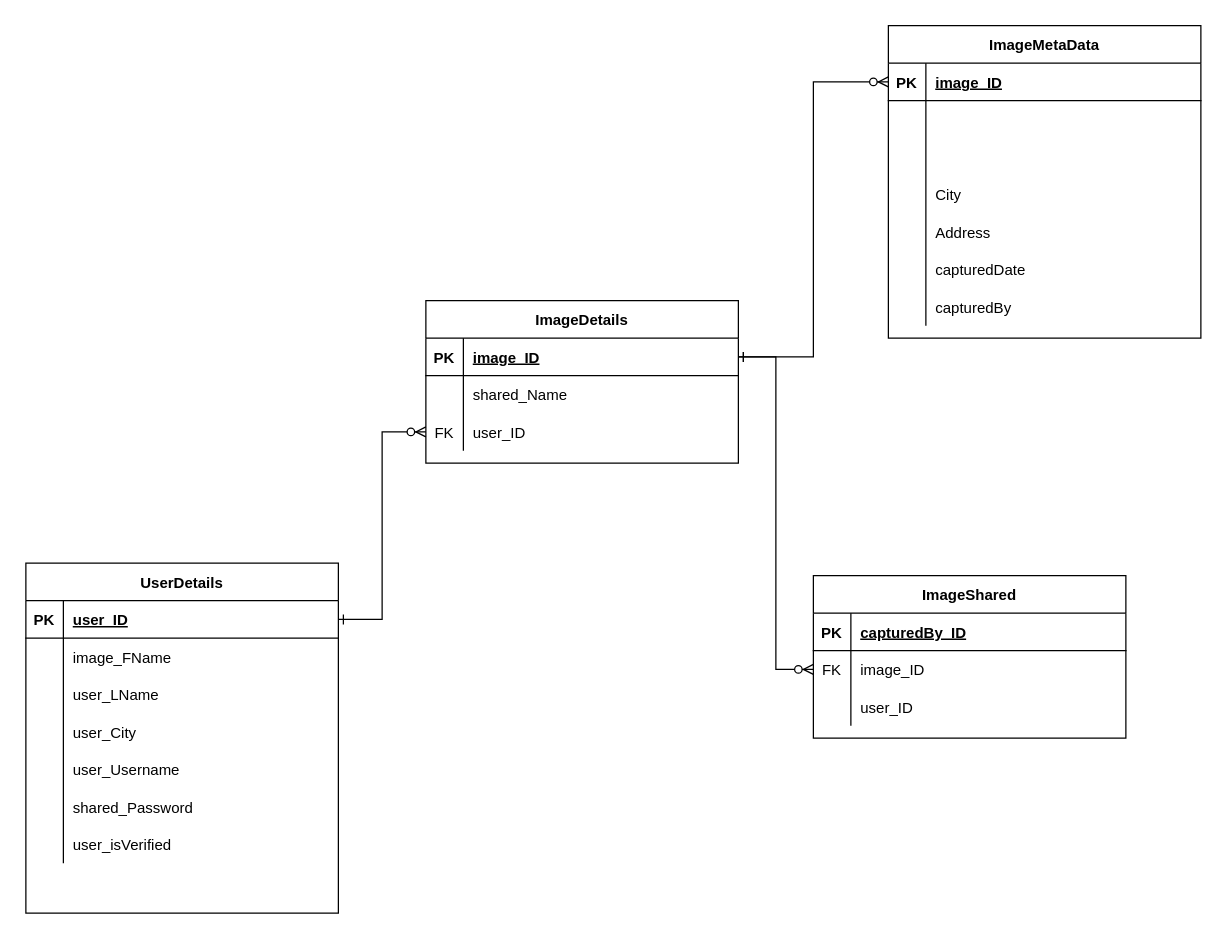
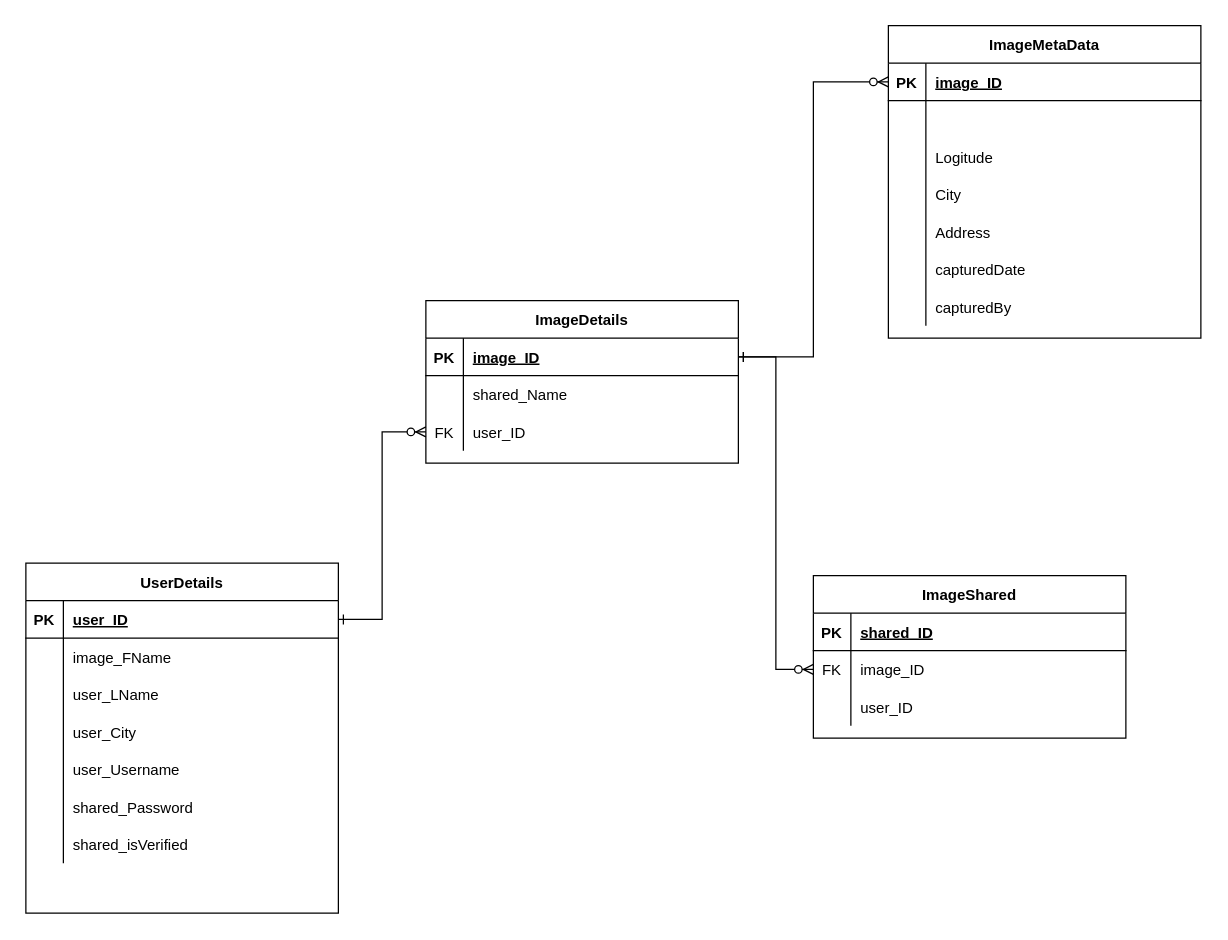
none -> (1063, 157)
(915, 633) -> (898, 633)
(130, 845) -> (138, 845)
